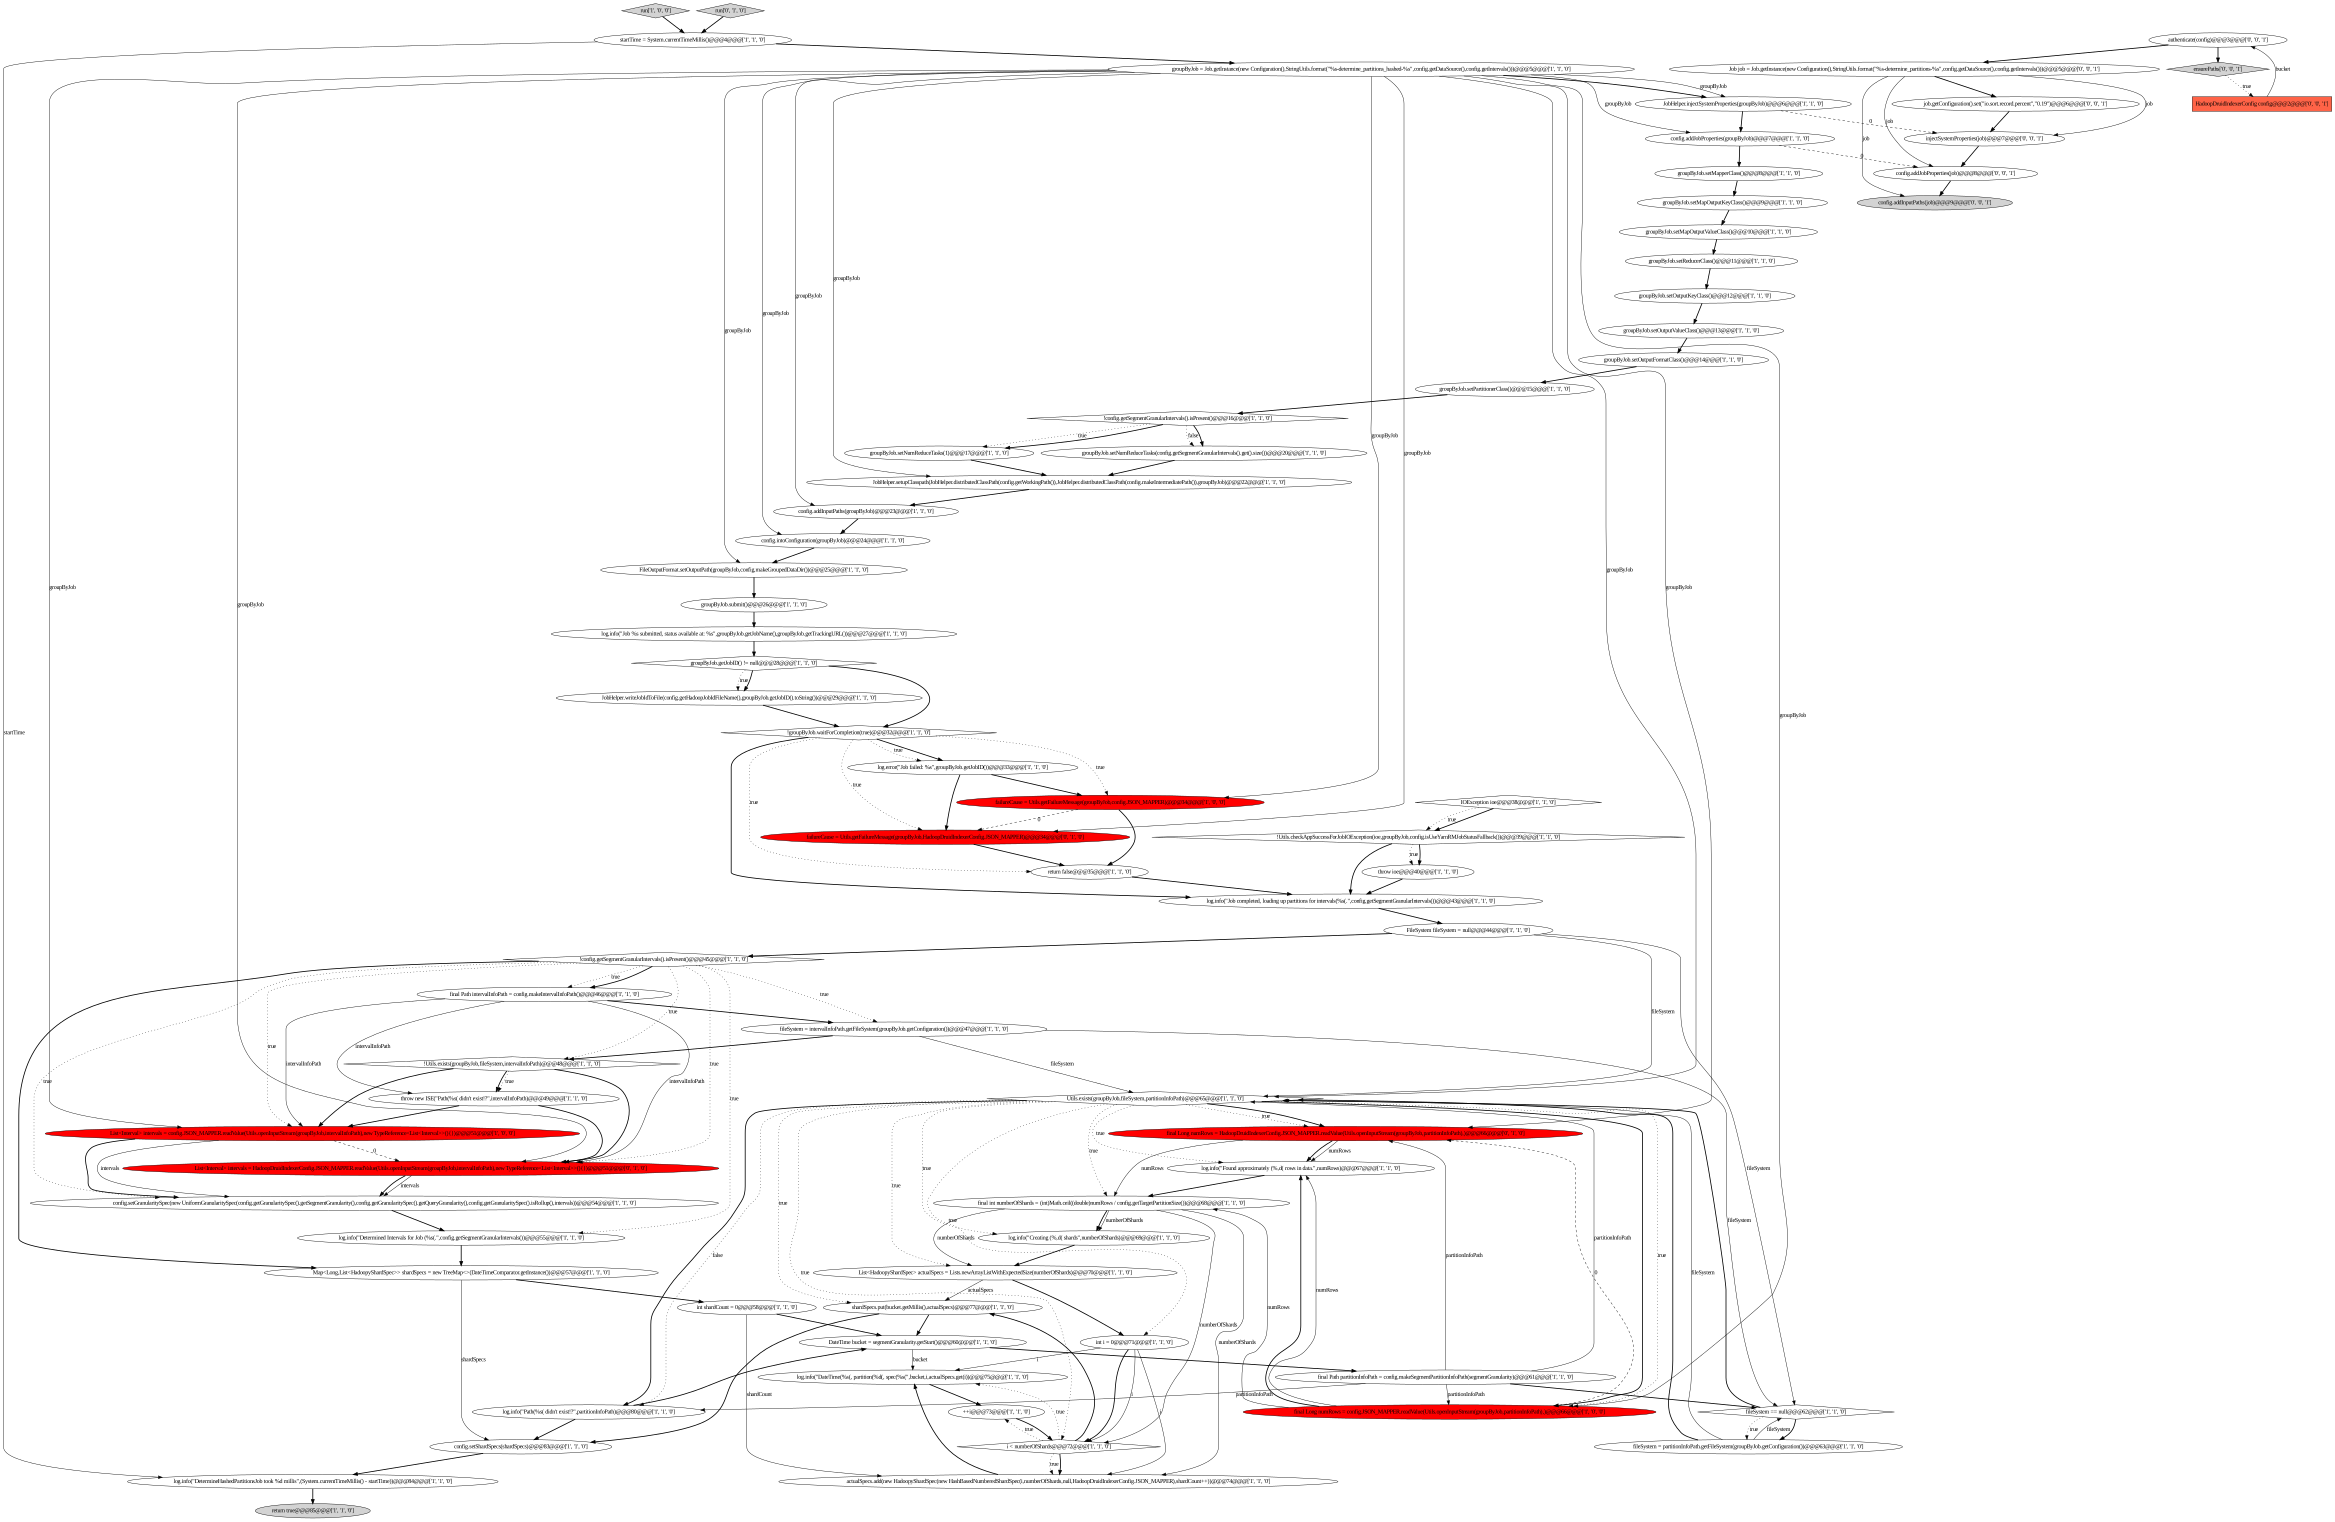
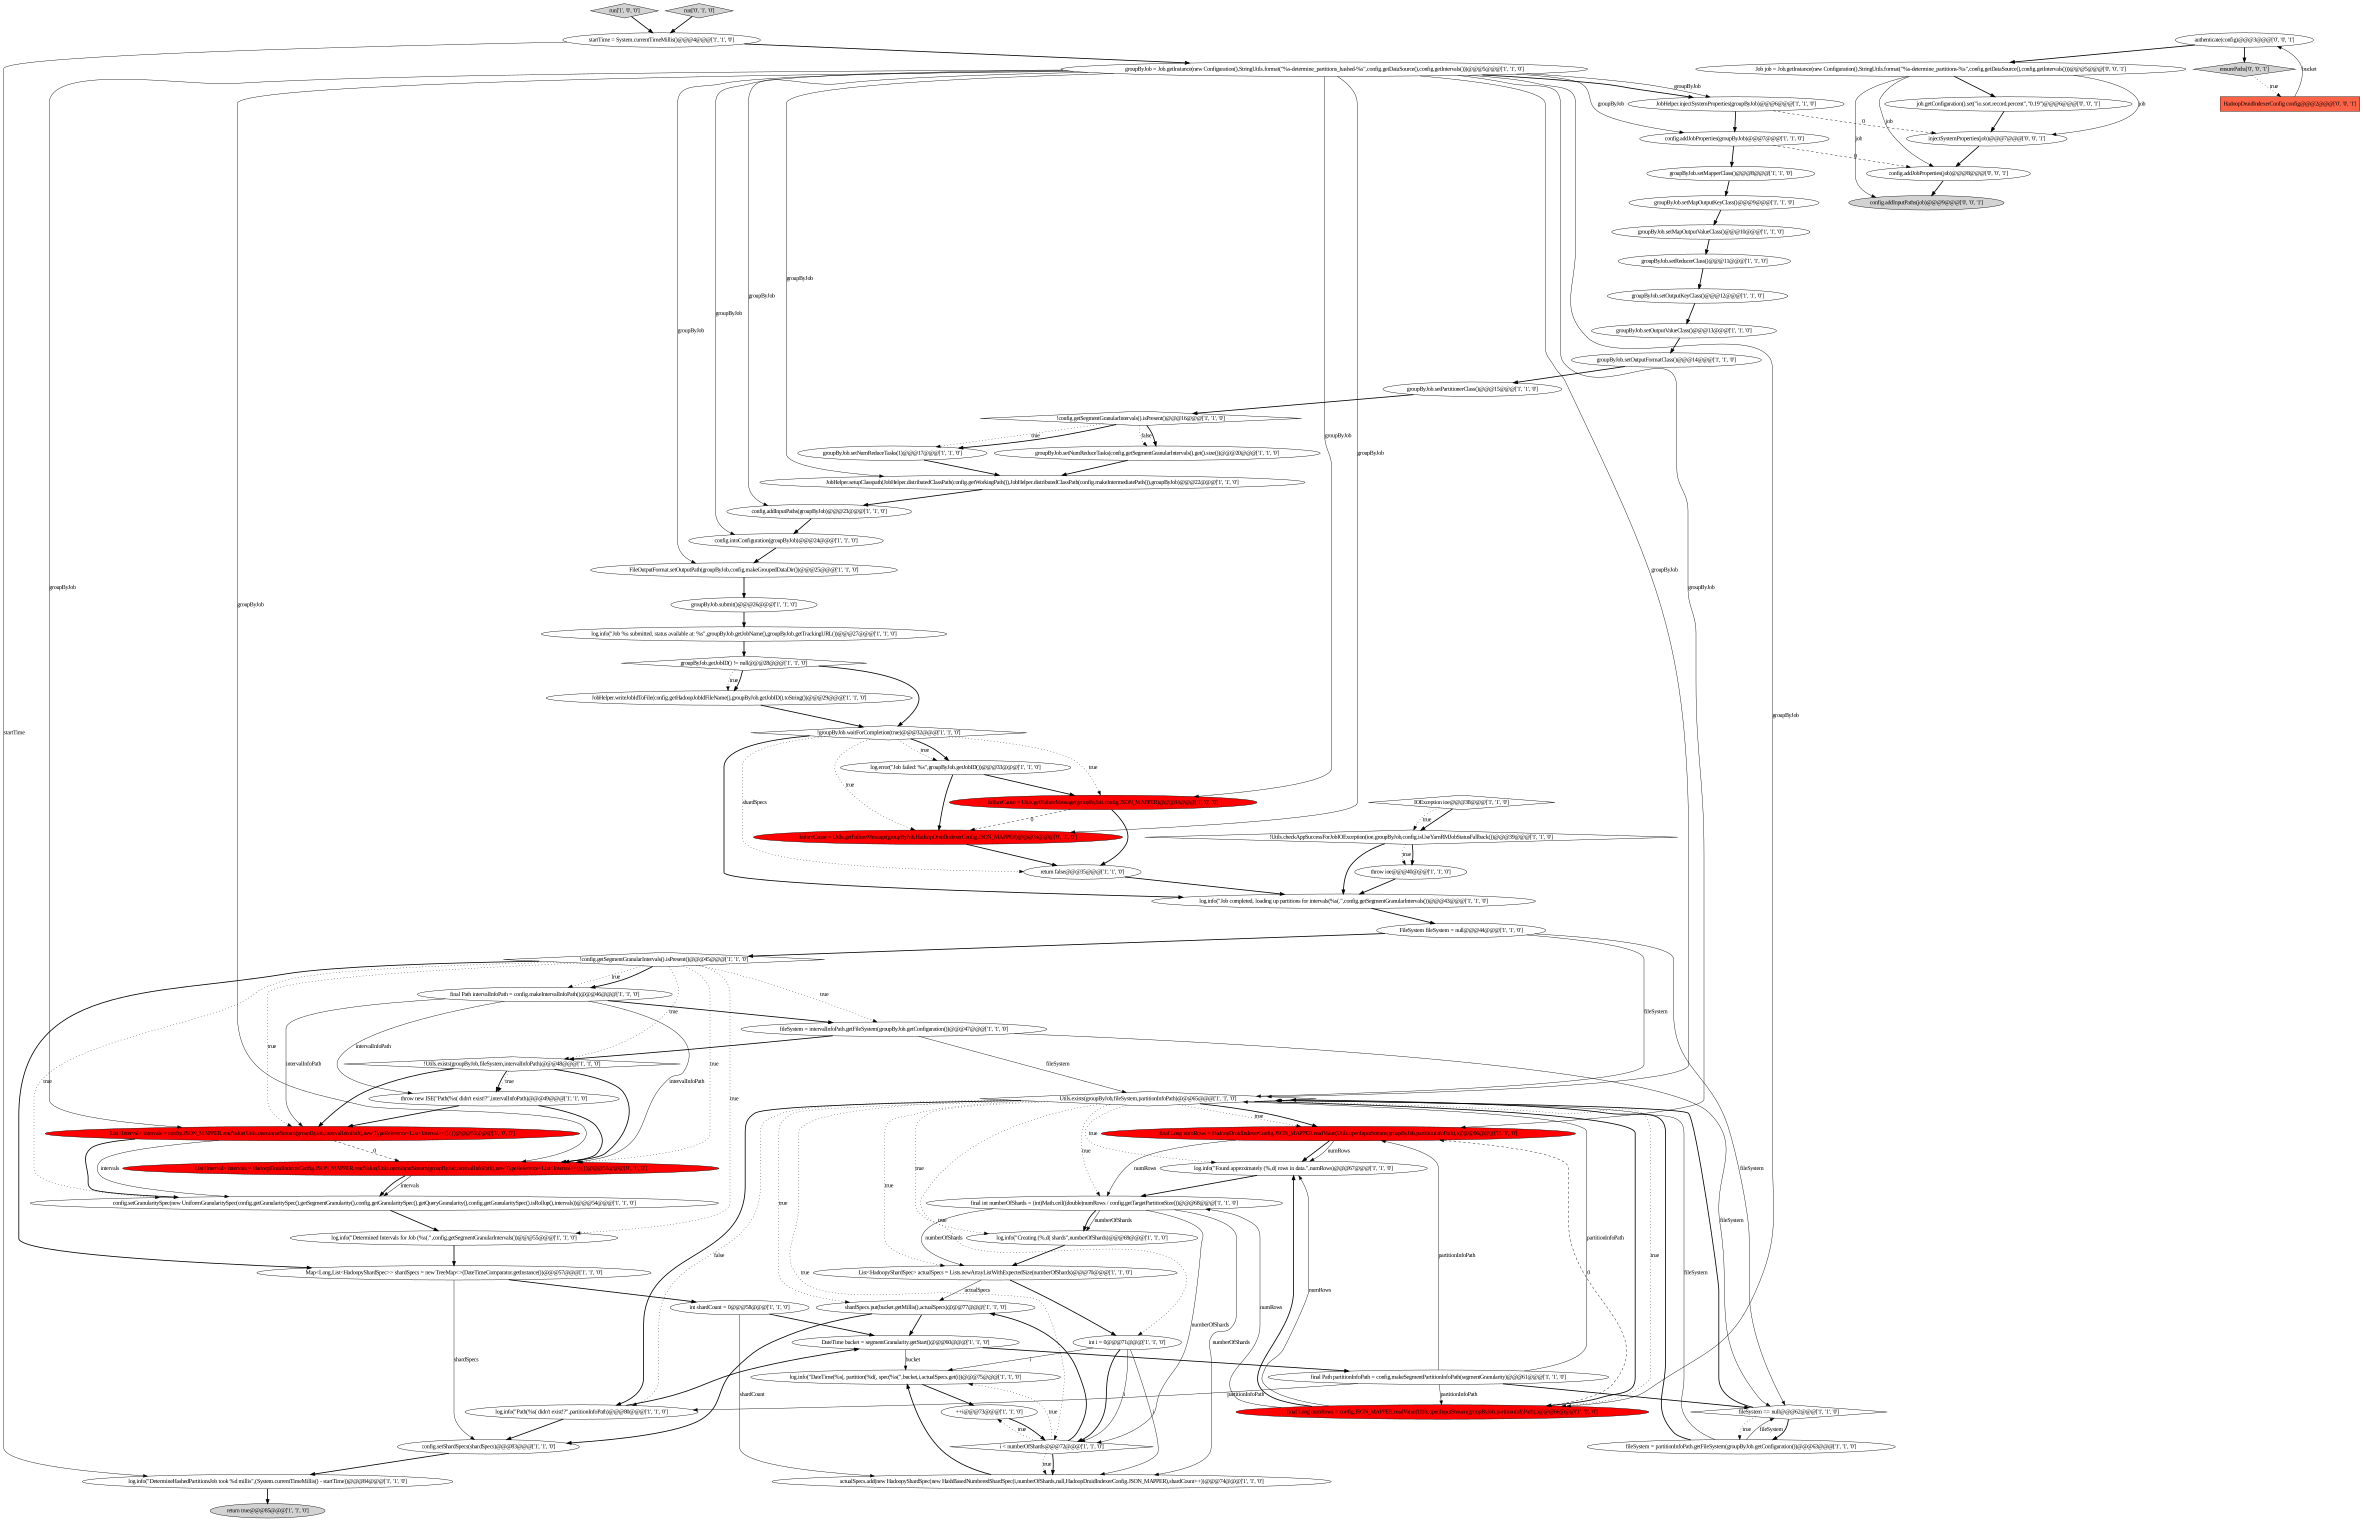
(754, 802) -> (755, 802)
